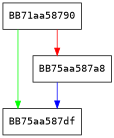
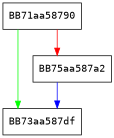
(72, 69) -> (72, 69)
(42, 122) -> (42, 122)
